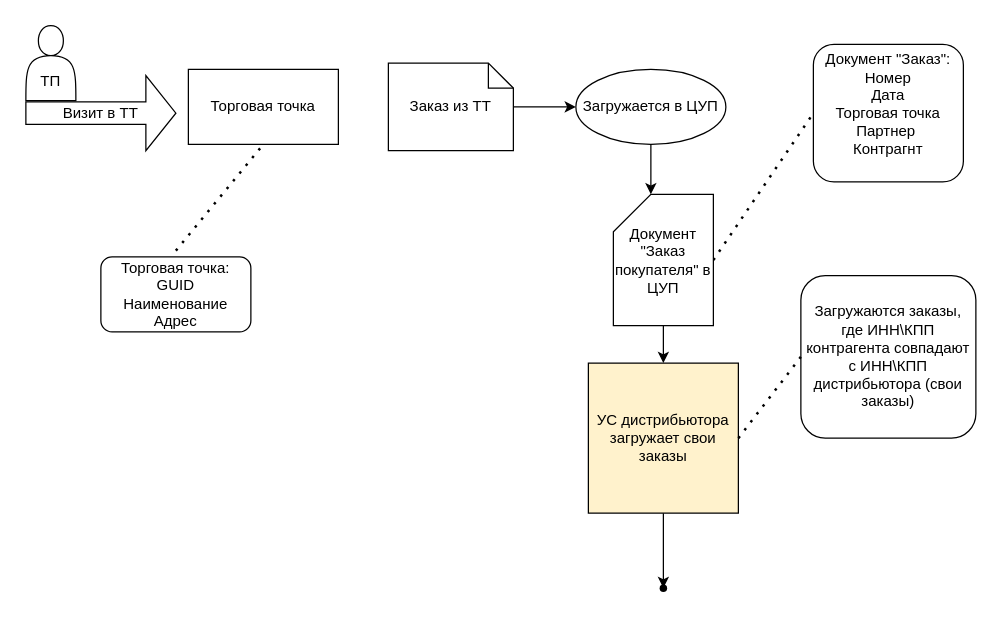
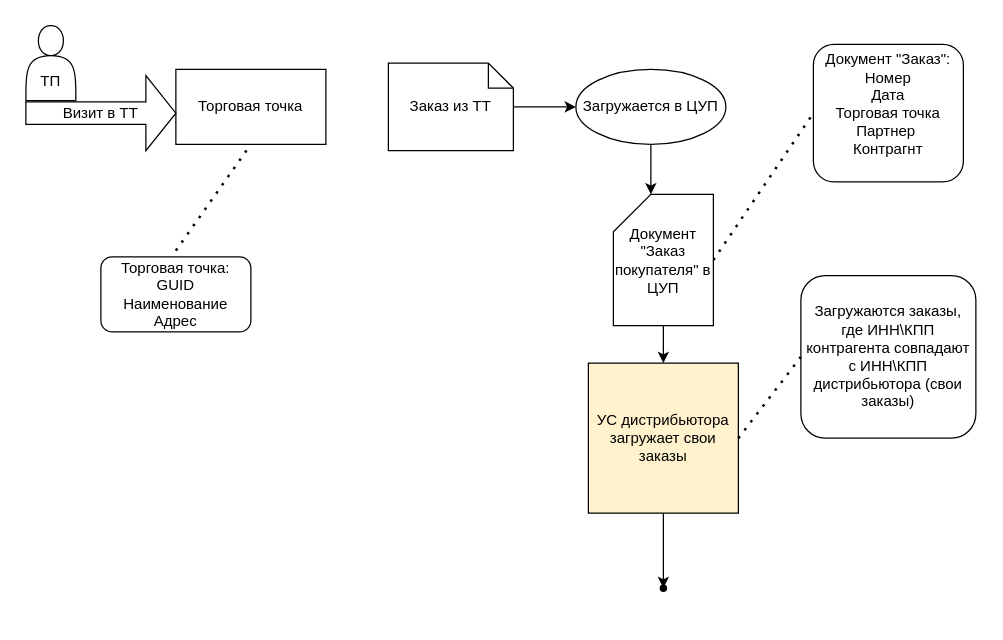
(263, 107) -> (251, 107)
